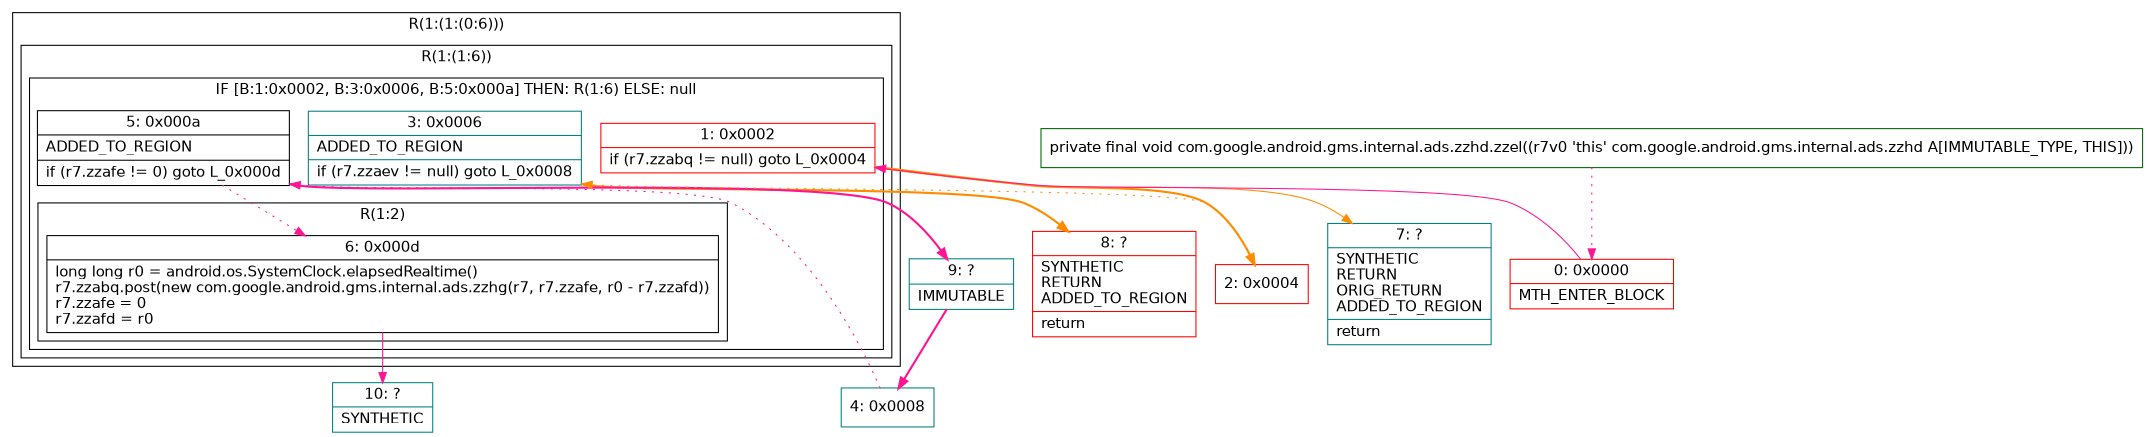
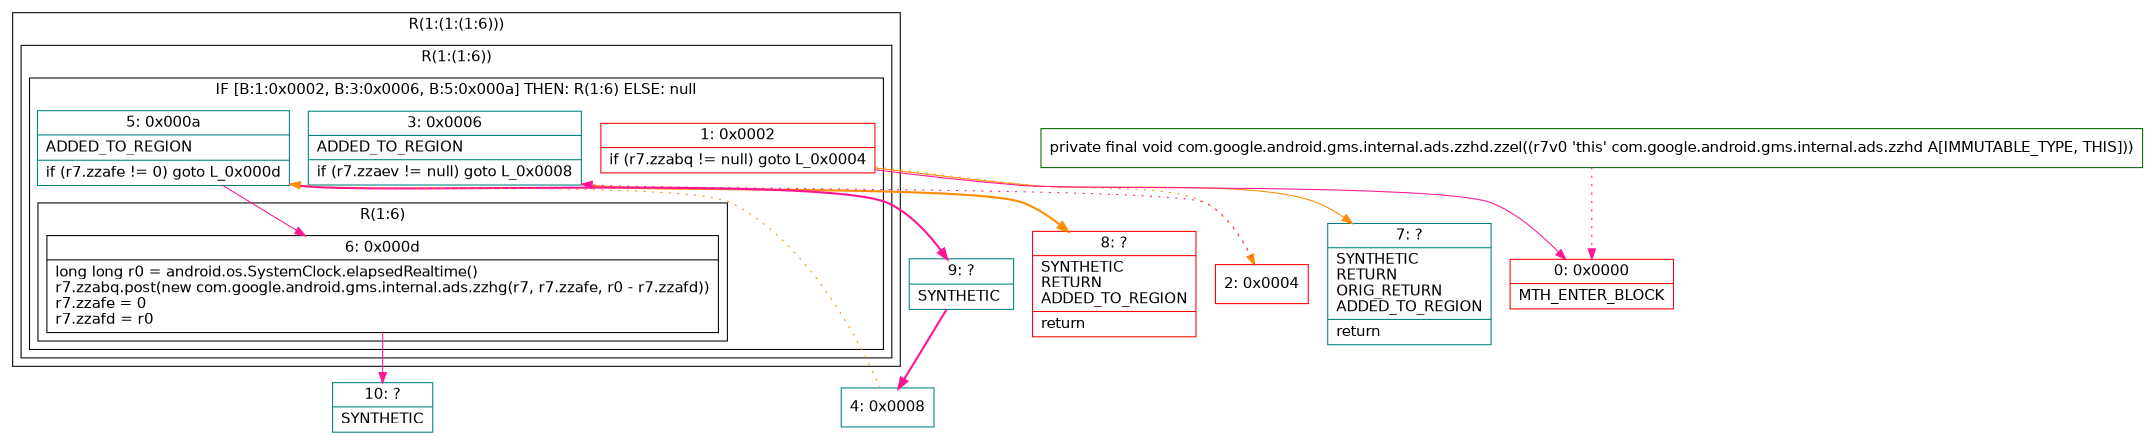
(456, 25) -> (456, 25)
(163, 148) -> (163, 148)
(1076, 187) -> (1076, 187)
(1297, 189) -> (1295, 189)
(1009, 192) -> (1009, 192)
(704, 196) -> (704, 196)
(263, 210) -> (263, 210)
(383, 215) -> (383, 215)
(961, 296) -> (959, 296)
